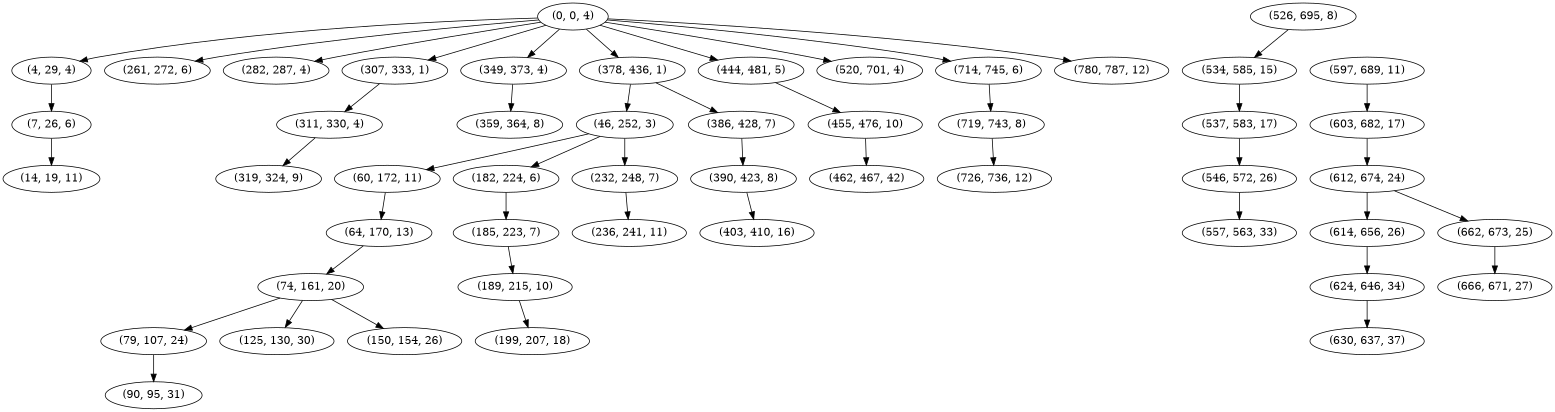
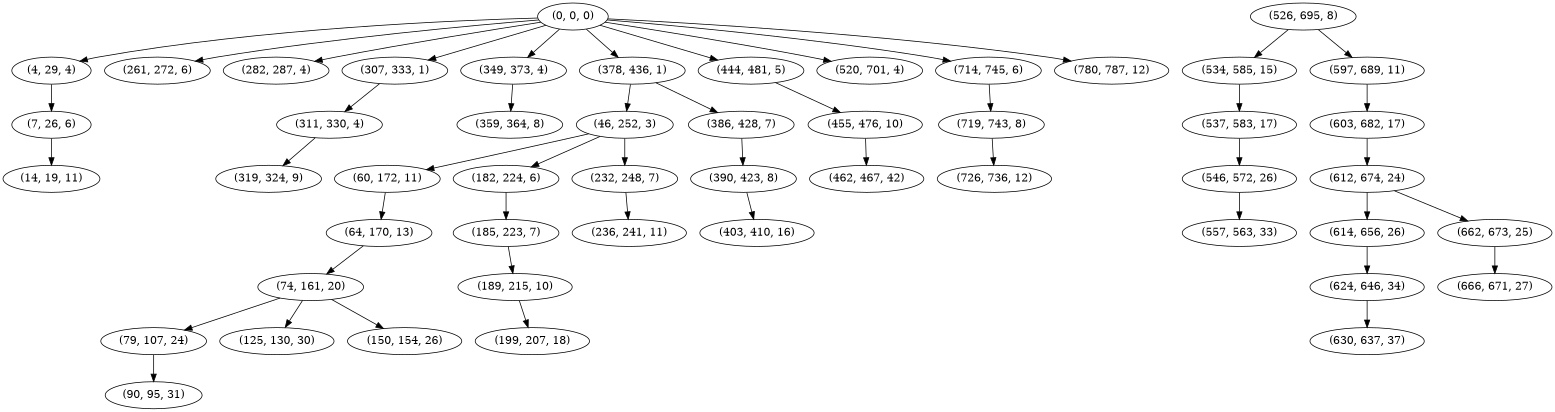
(573, 17) -> (573, 17)
none -> (1332, 41)
